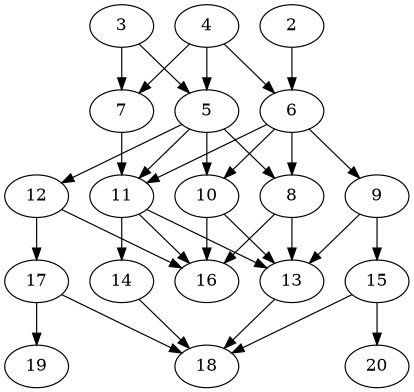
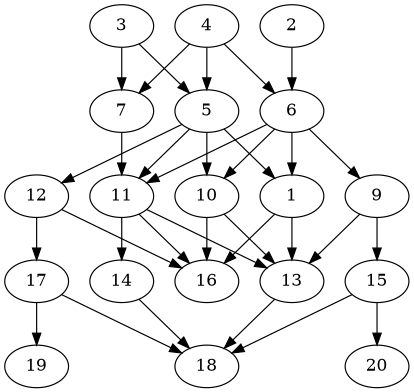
(292, 196) -> (292, 196)
